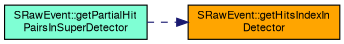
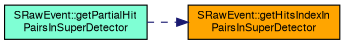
(264, 22) -> (264, 22)
